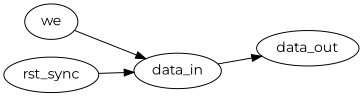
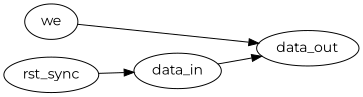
(105, 43) -> (163, 33)
